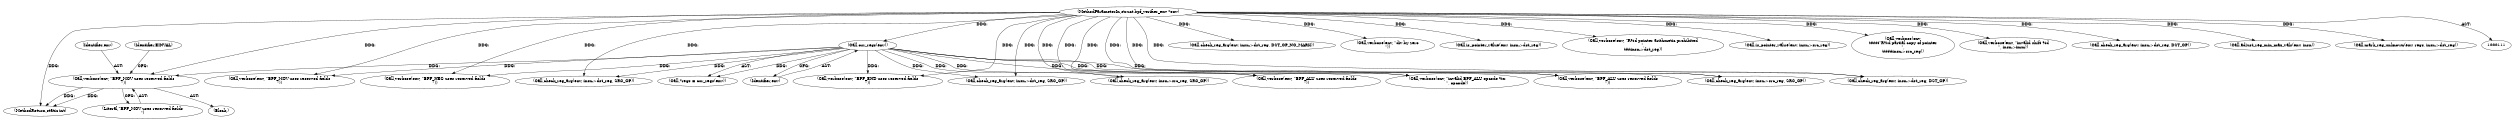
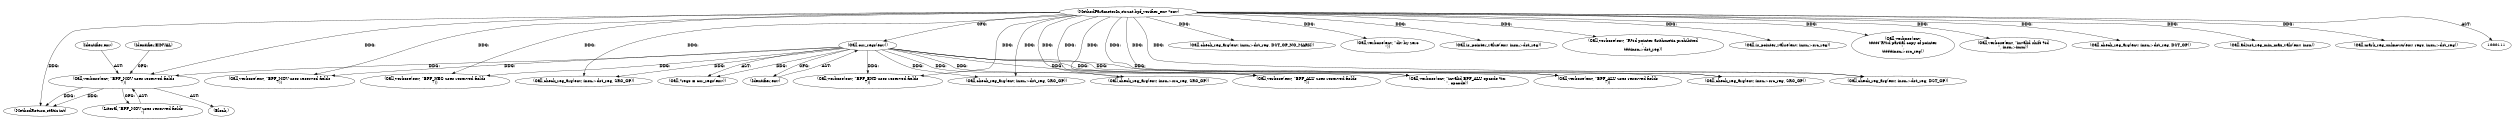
(983, 24) -> (983, 24)
